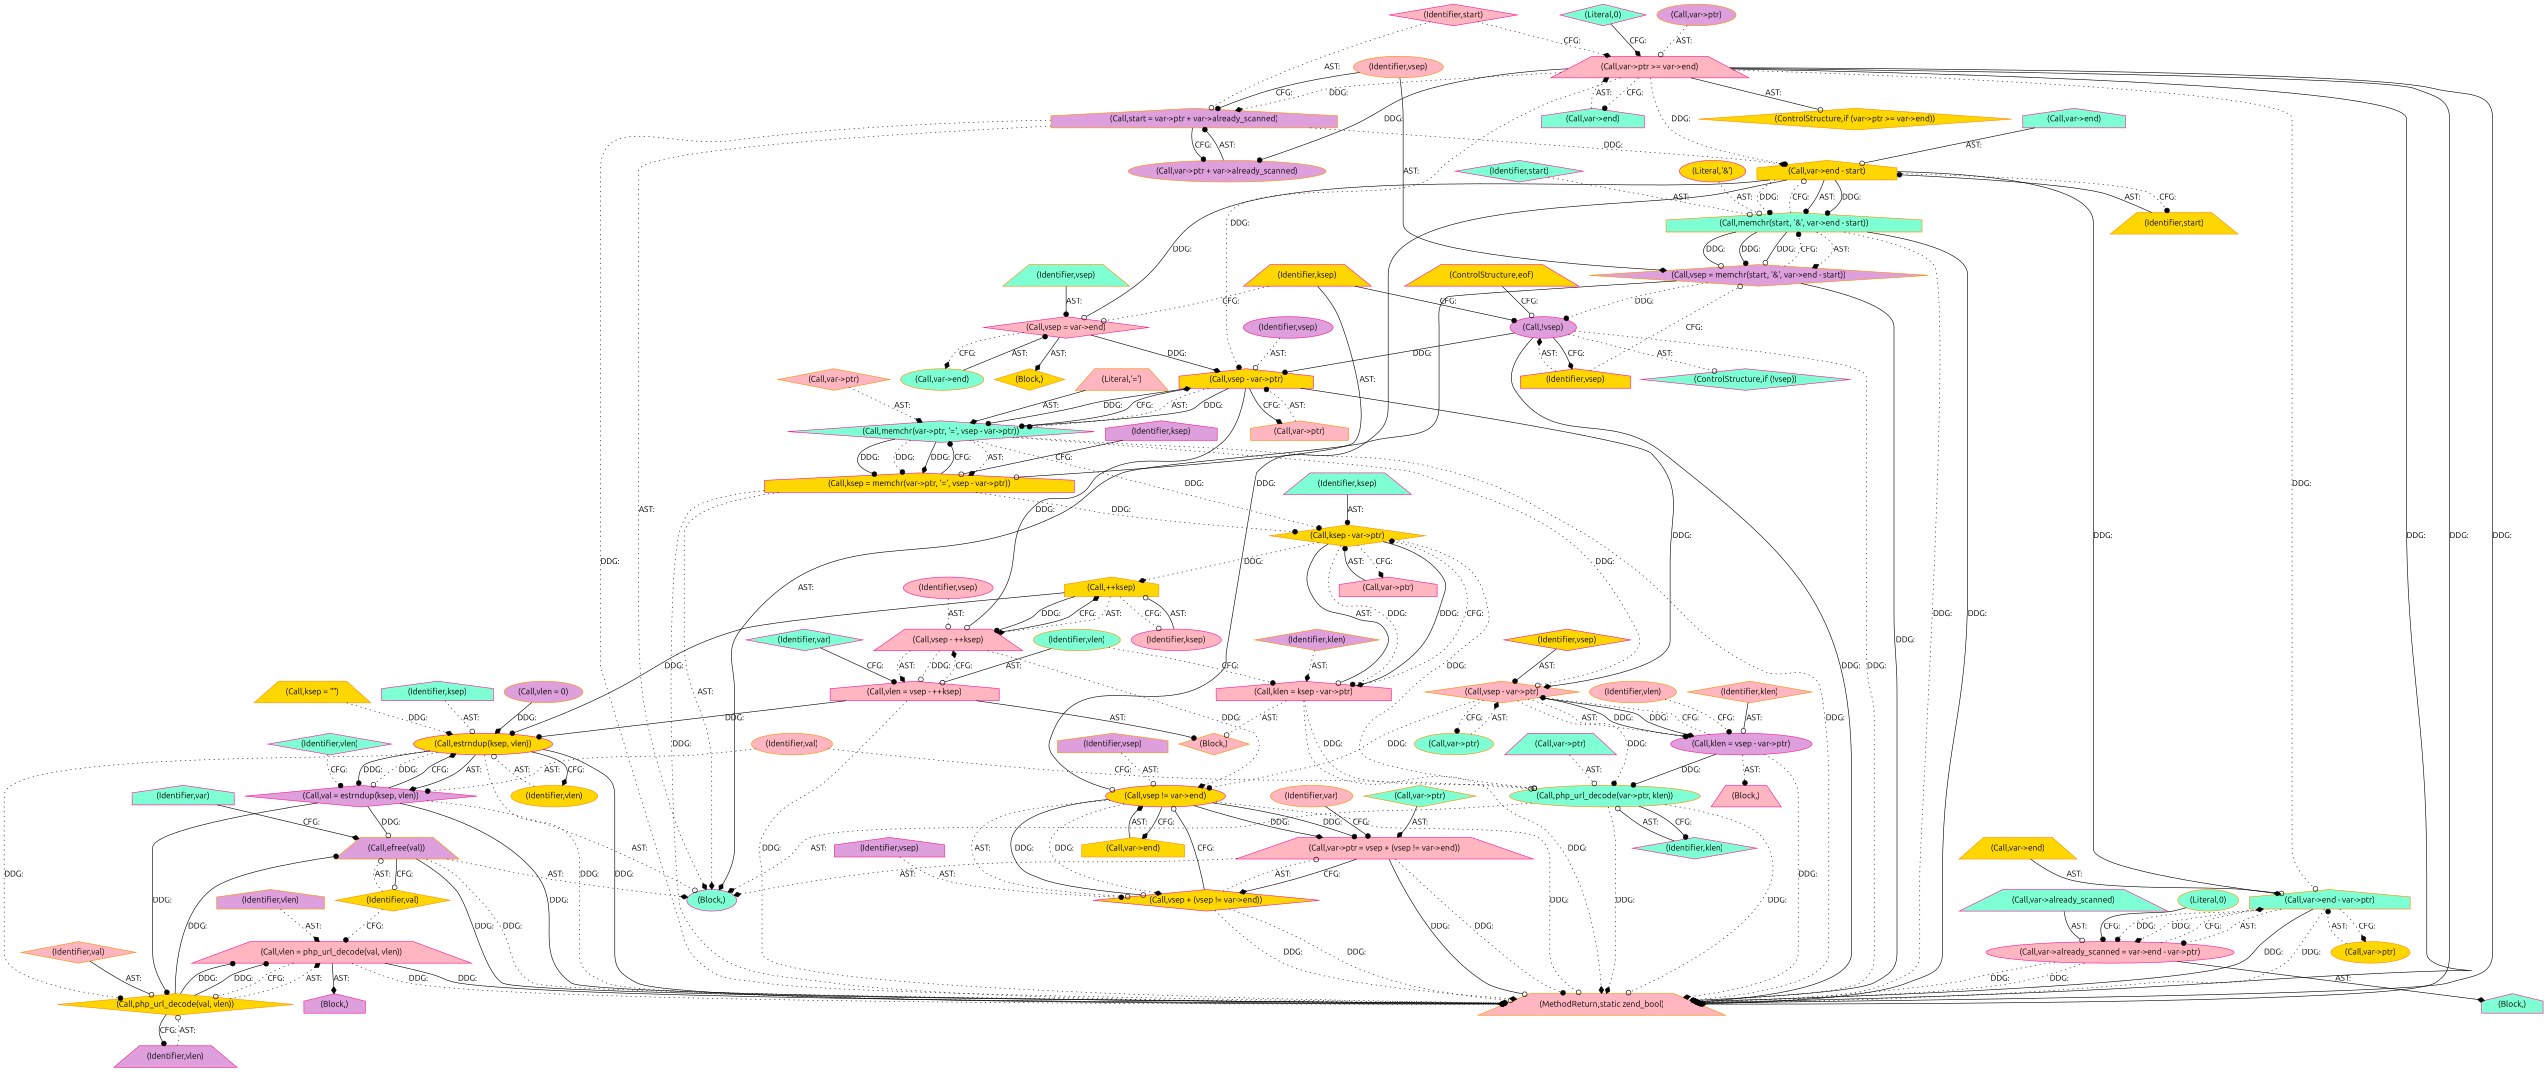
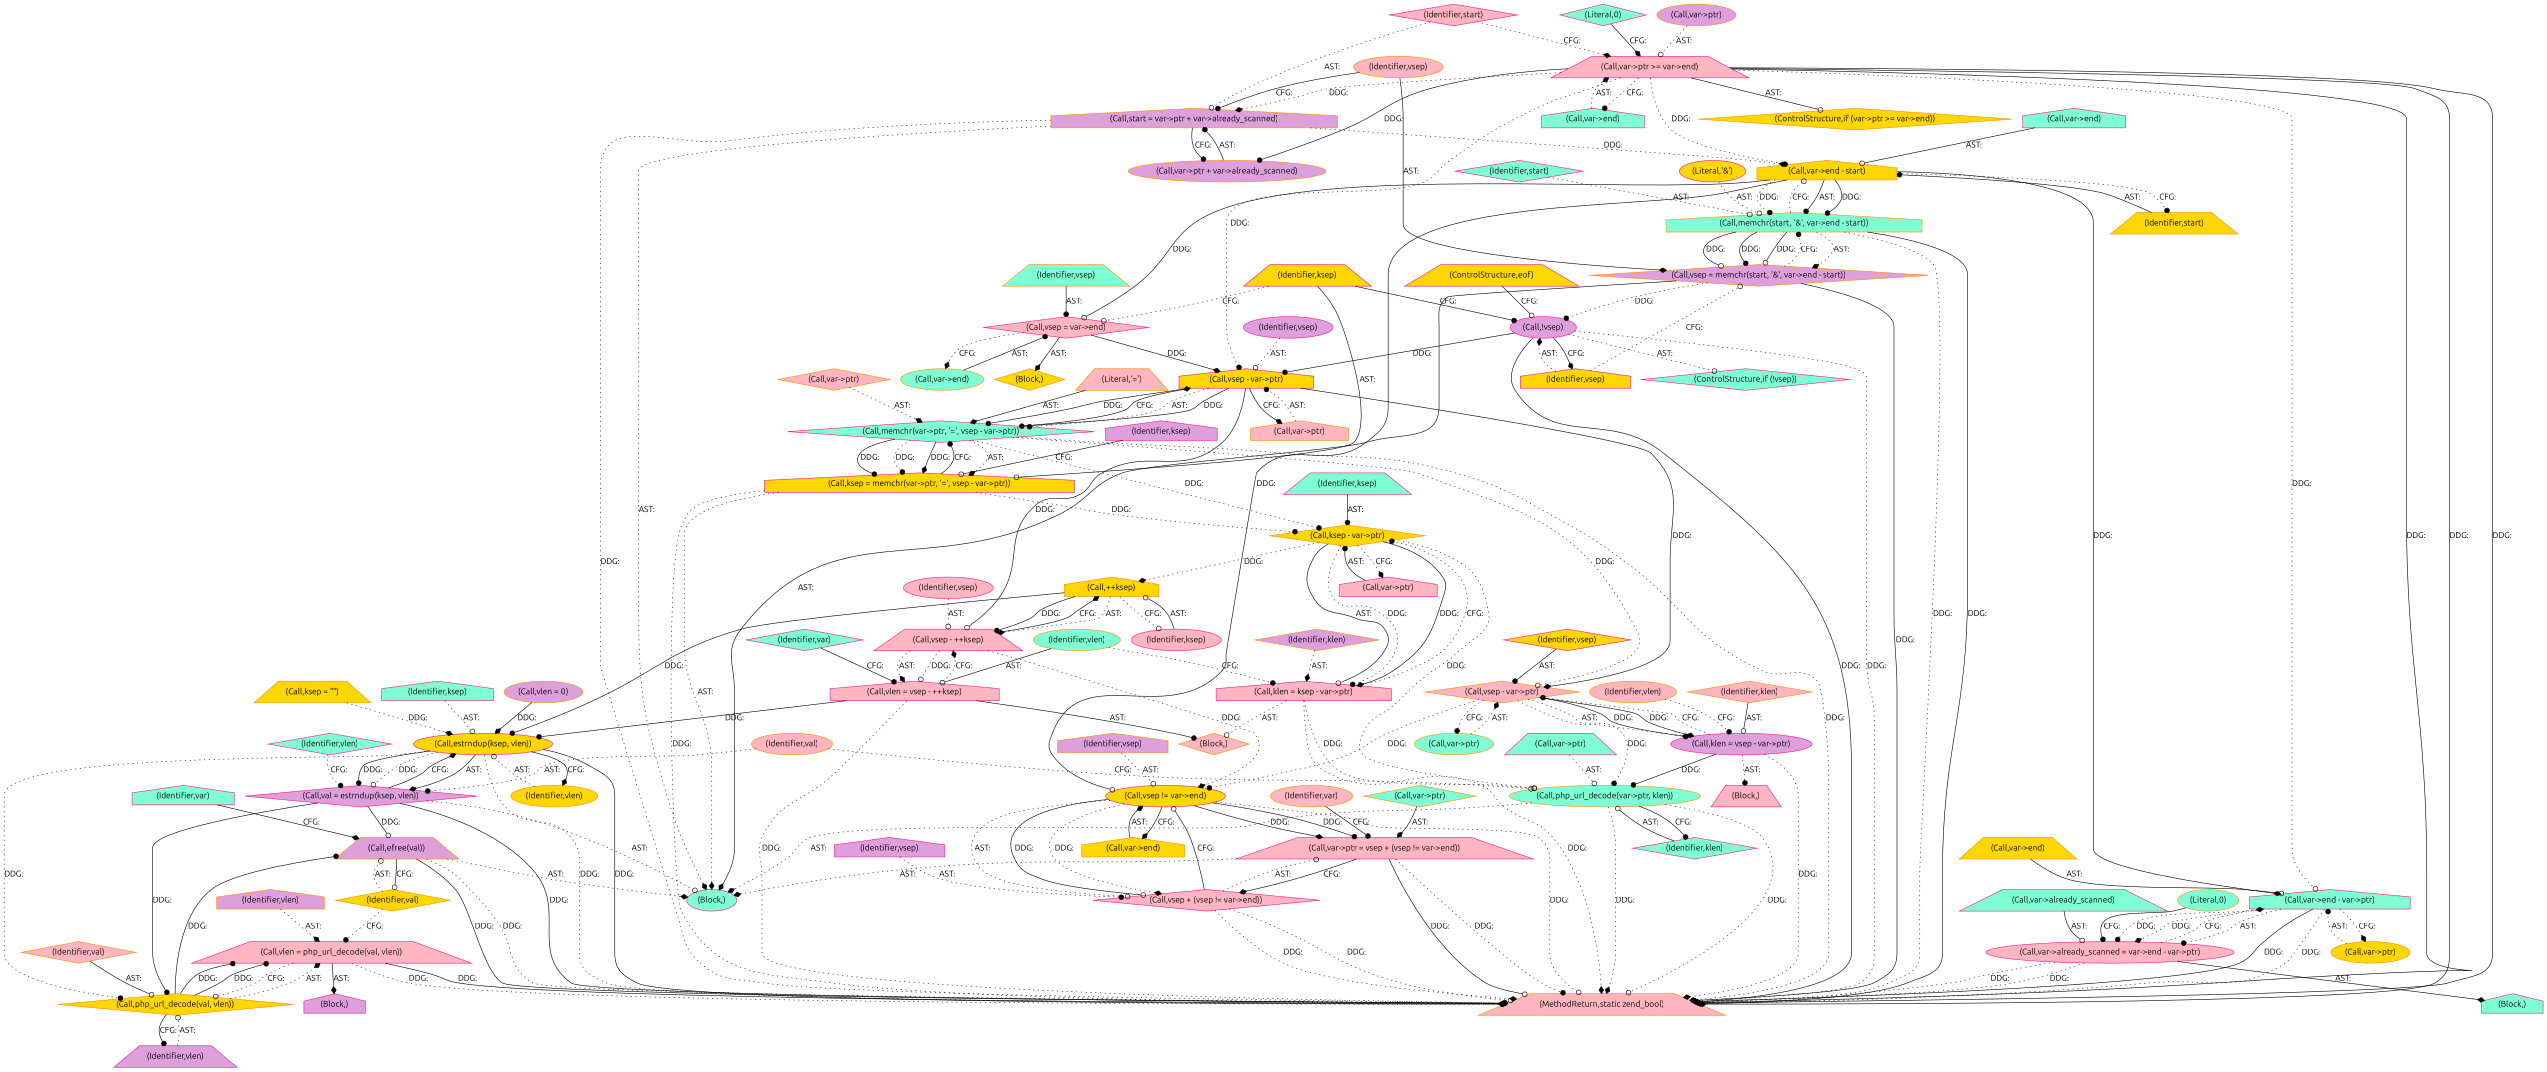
(1206, 900) -> (1206, 900)
(2330, 900) -> (2330, 900)
